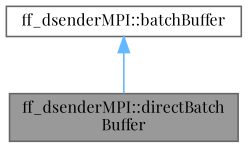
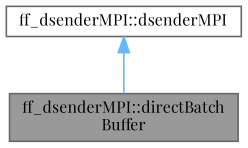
(124, 21) -> (124, 21)
